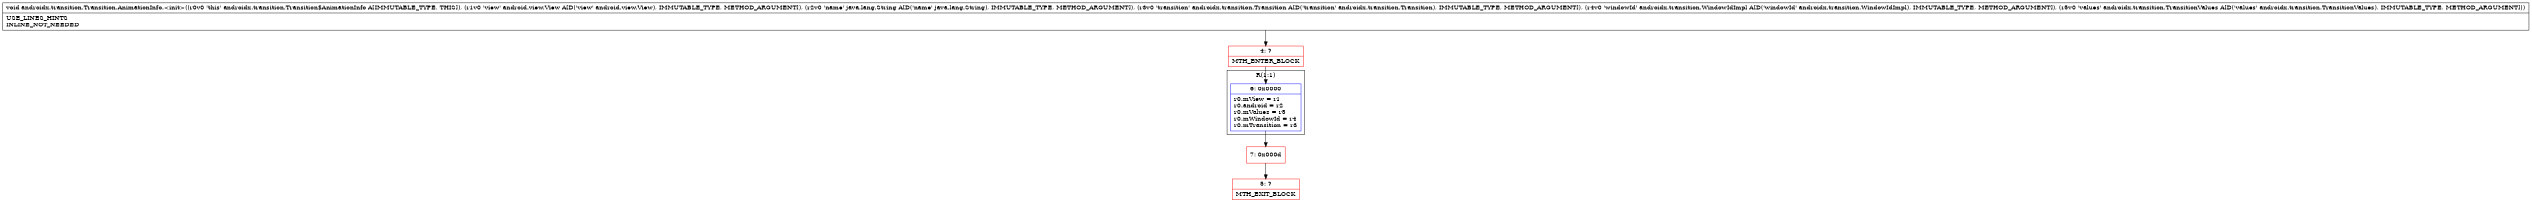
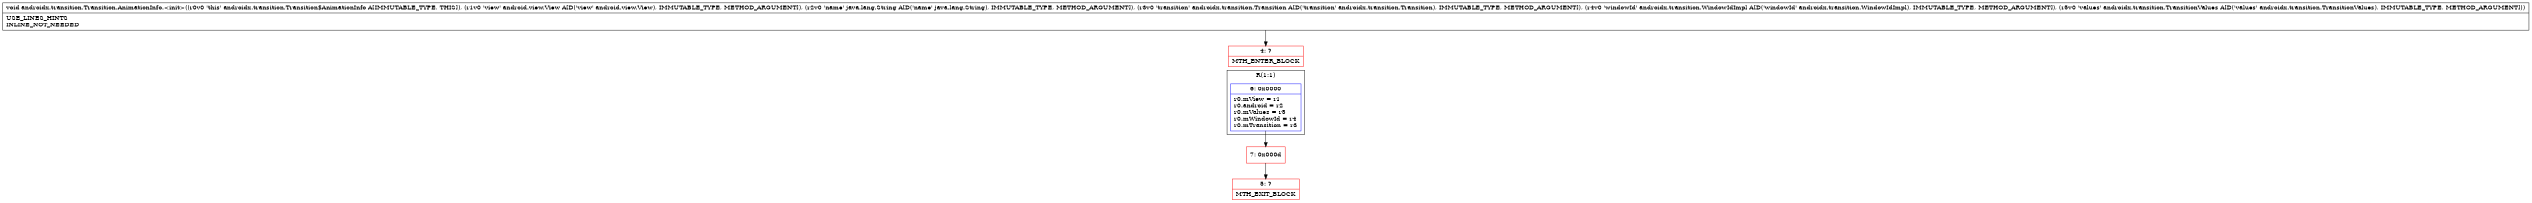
(1266, 73) -> none
